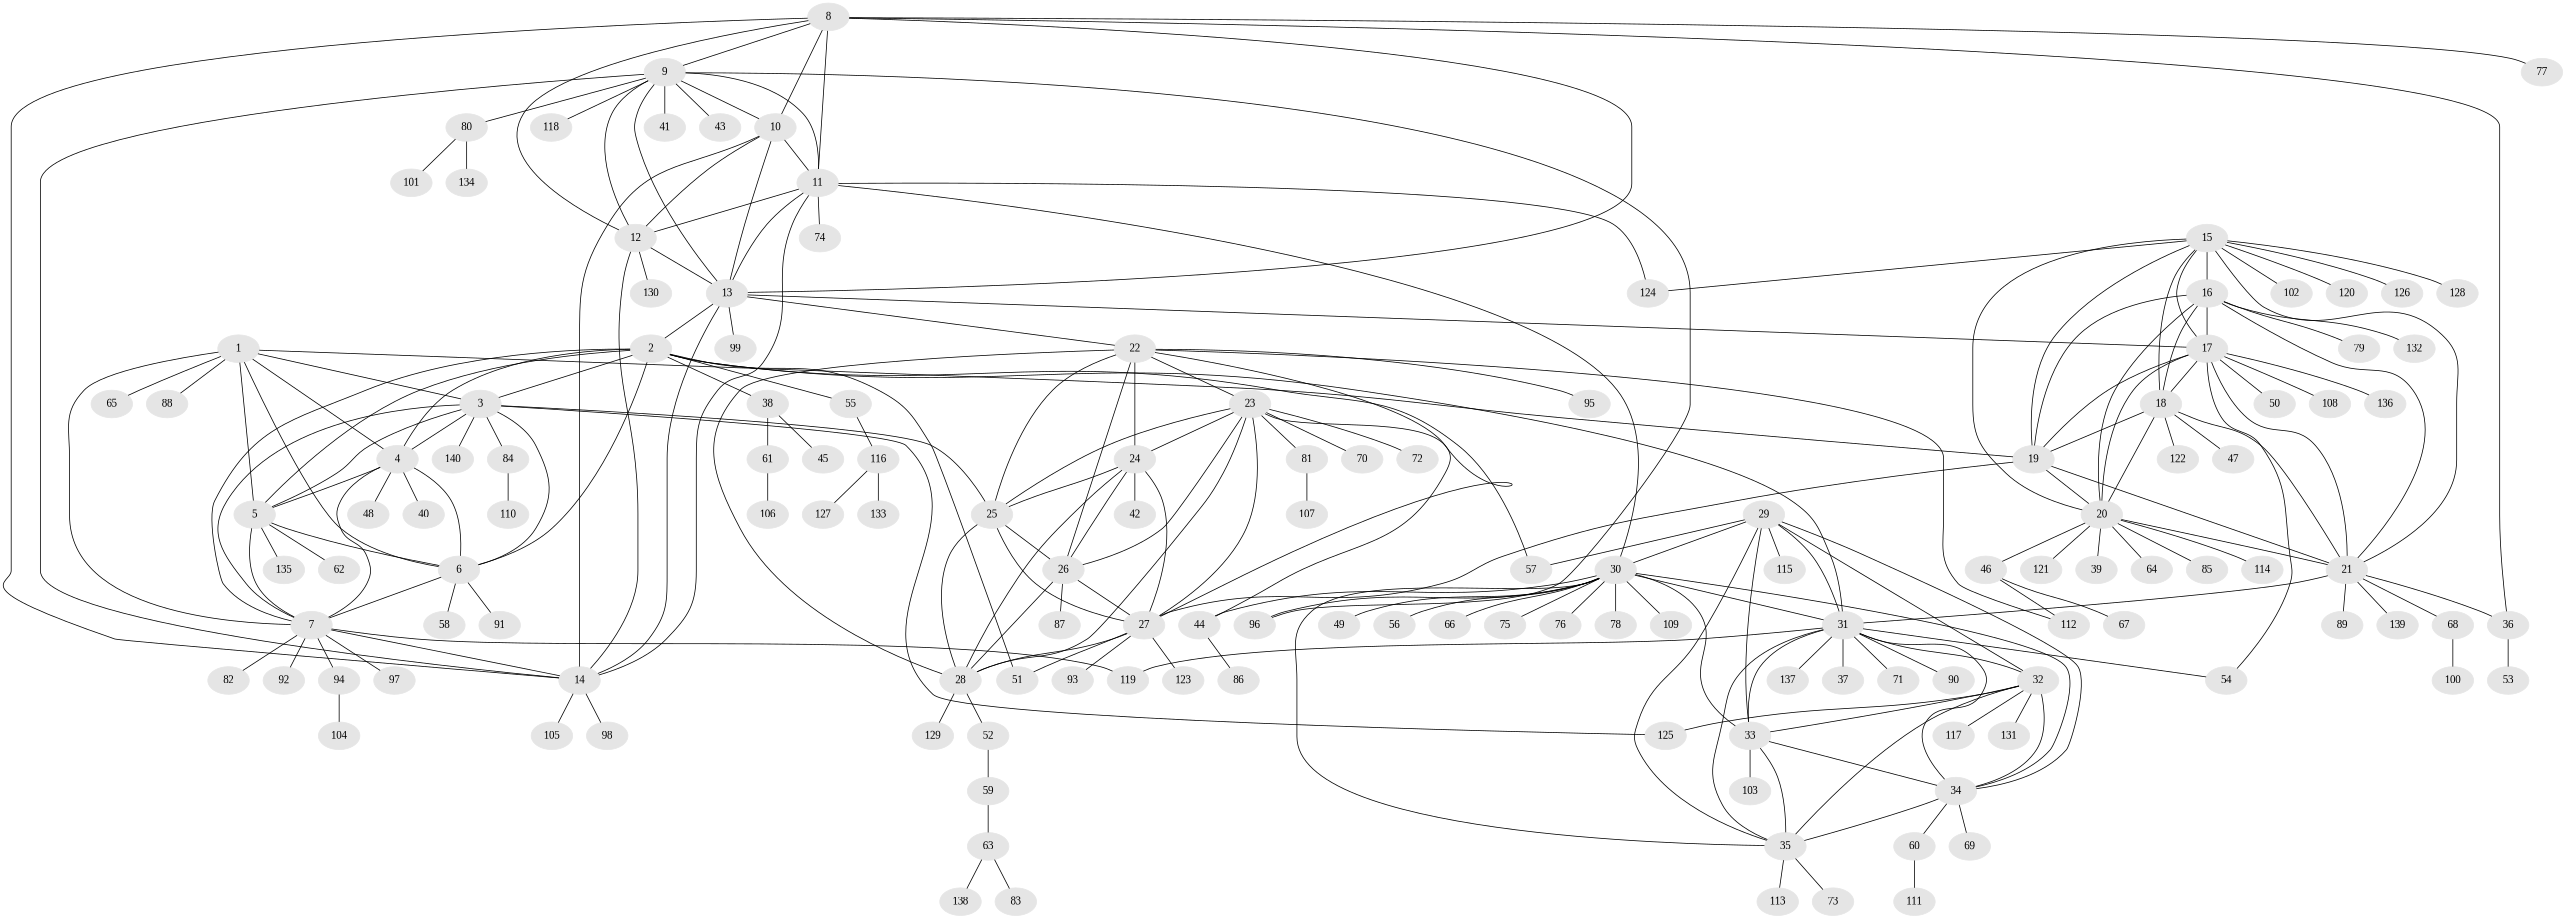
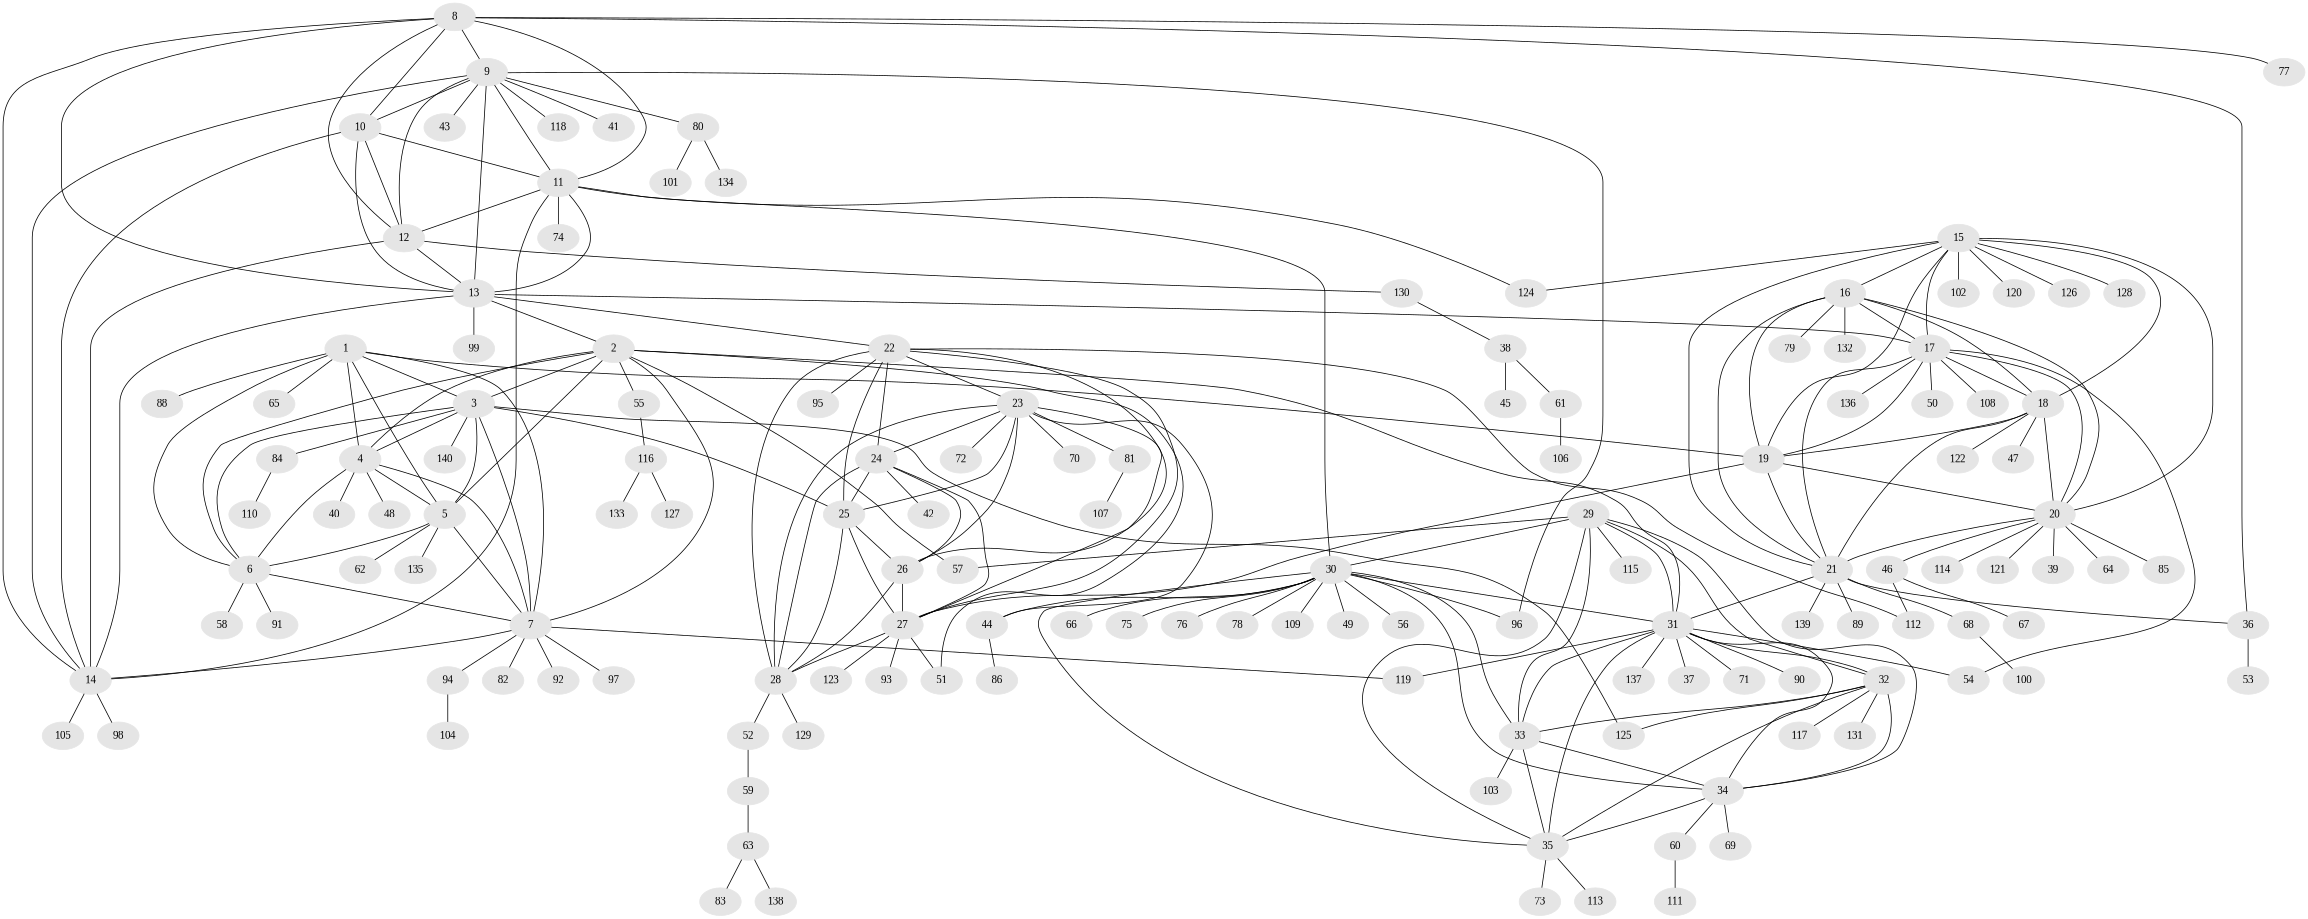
(709, 376) -> (1454, 321)
(1060, 625) -> none
